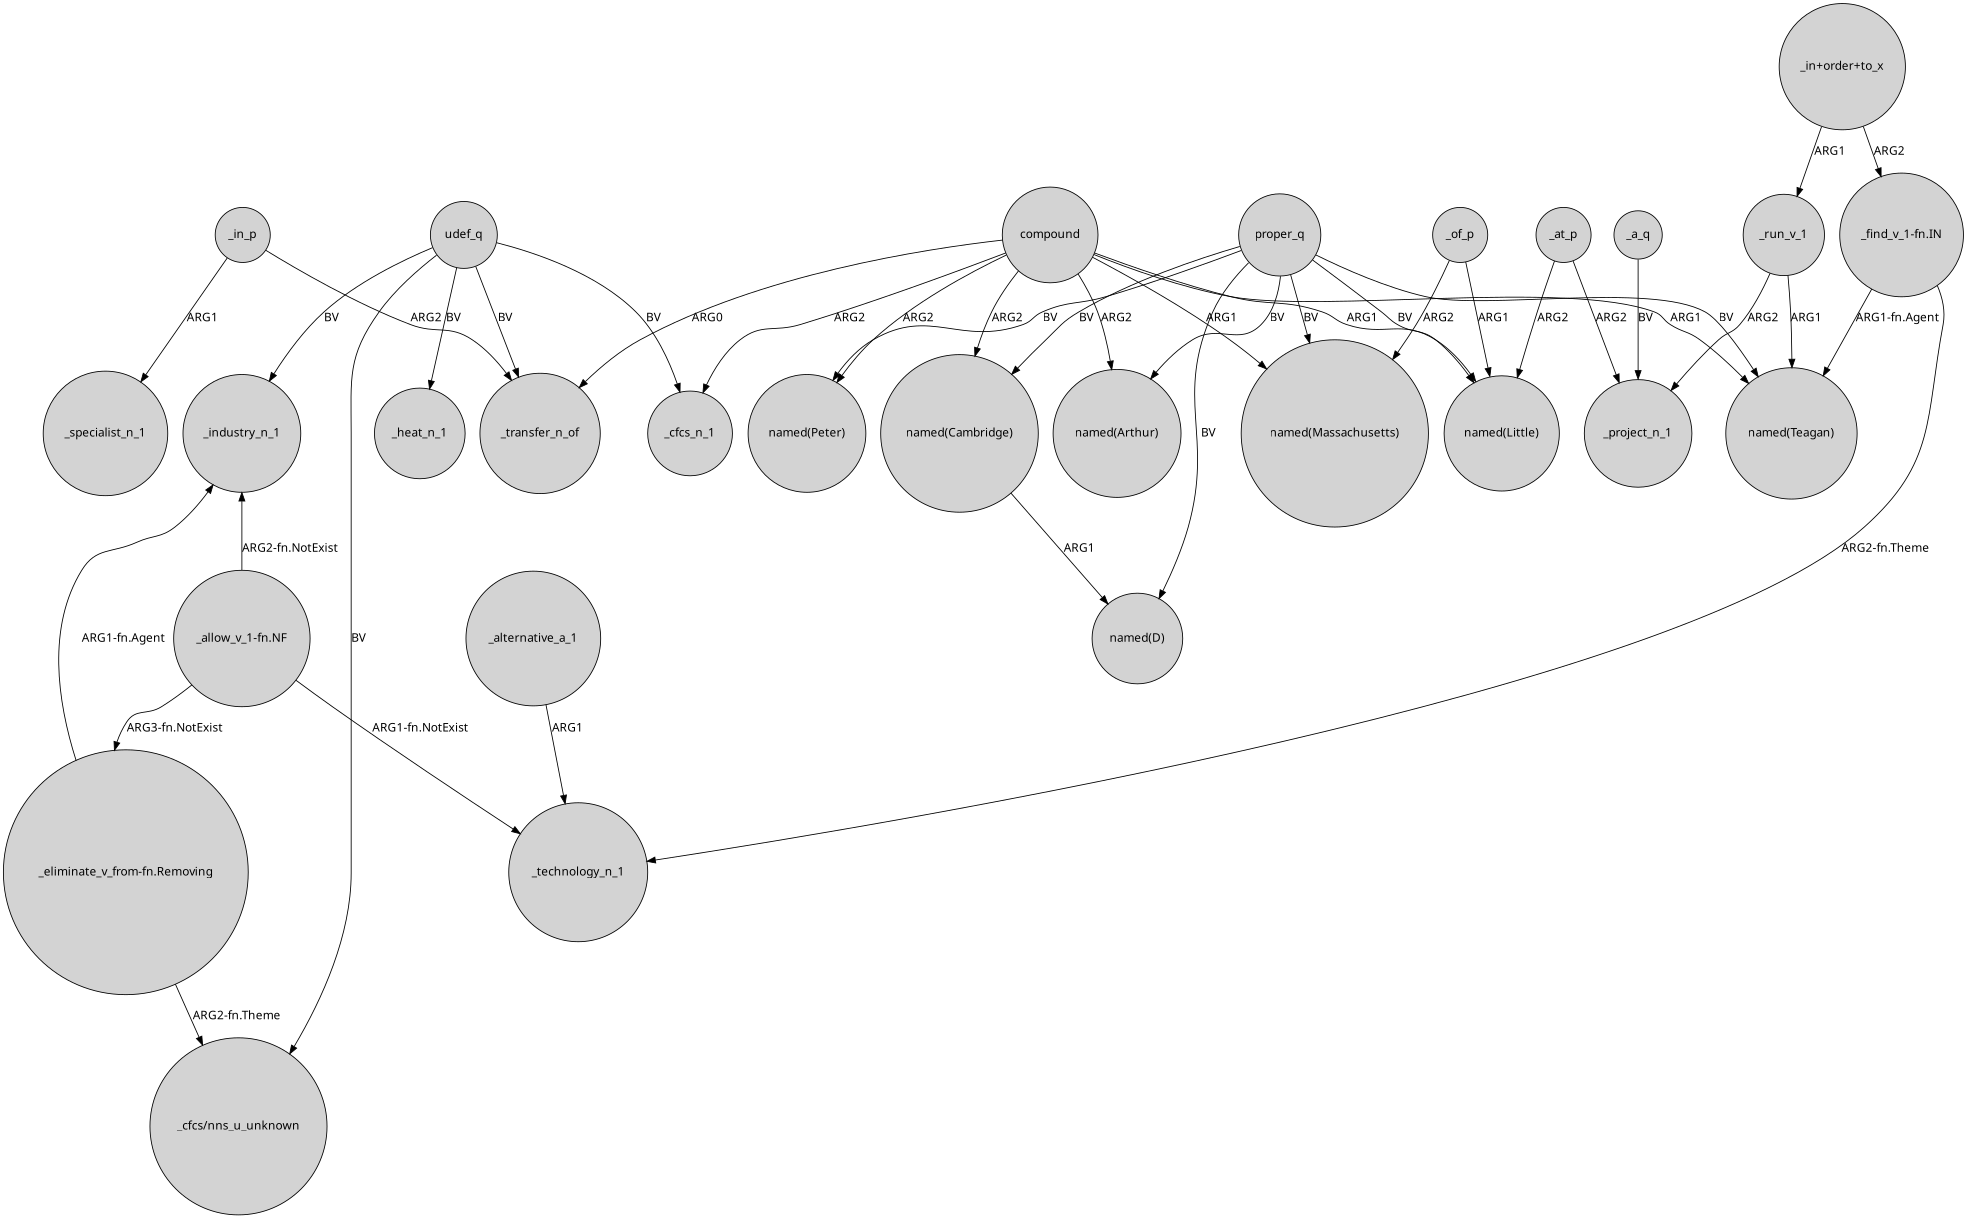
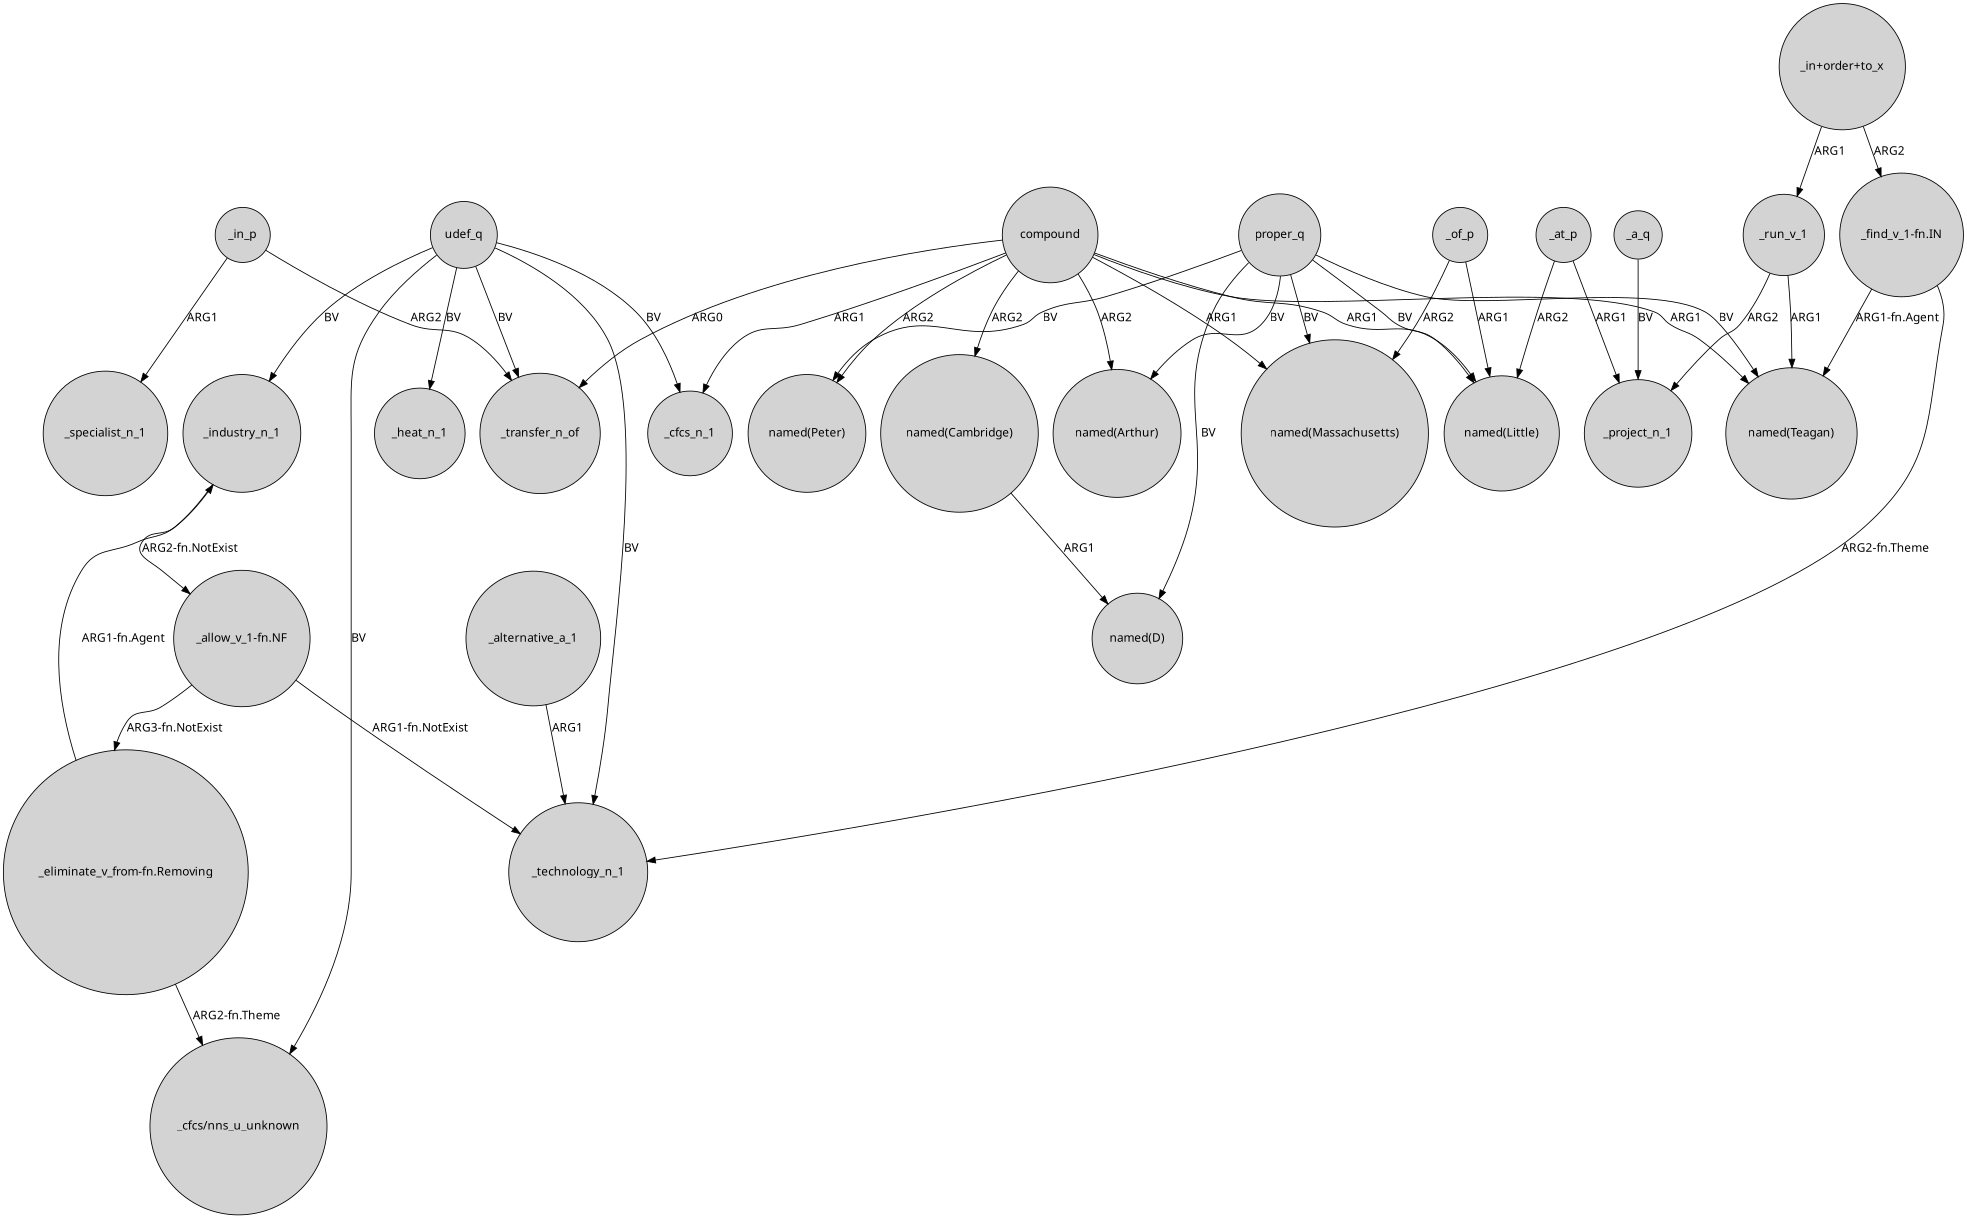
(1085, 309) -> none
(850, 318) -> (850, 318)
(1611, 318) -> (1611, 318)
none -> (625, 494)
(242, 536) -> (140, 548)
